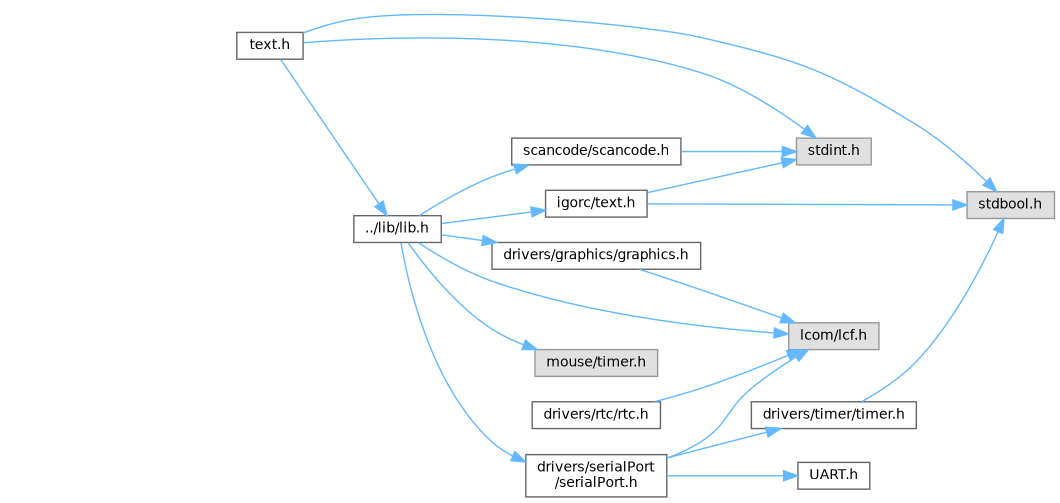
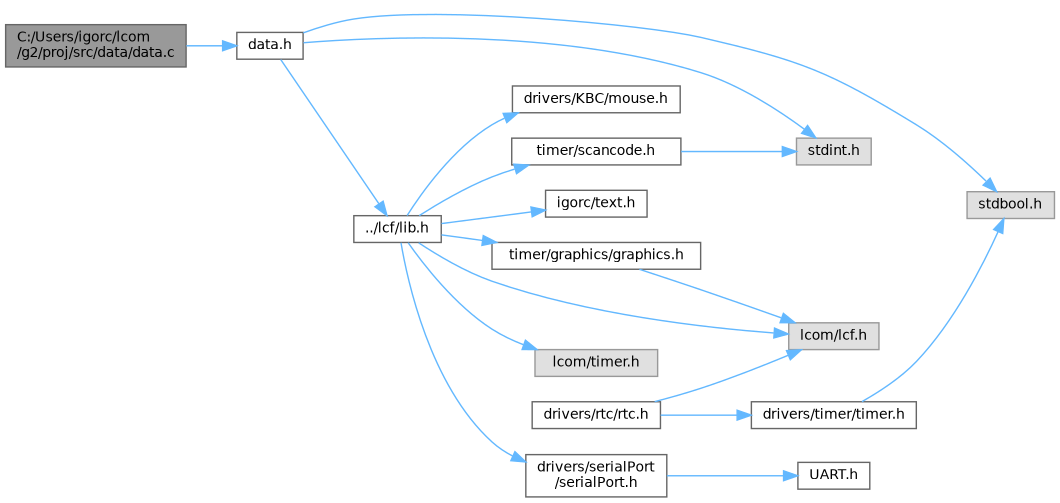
none -> (96, 46)
(270, 46) -> (270, 46)
none -> (596, 99)
(596, 152) -> (596, 152)
(715, 178) -> none
(800, 204) -> none
(398, 229) -> (398, 229)
(596, 256) -> (596, 256)
(596, 363) -> (596, 363)
(732, 409) -> none
(717, 445) -> (699, 415)
